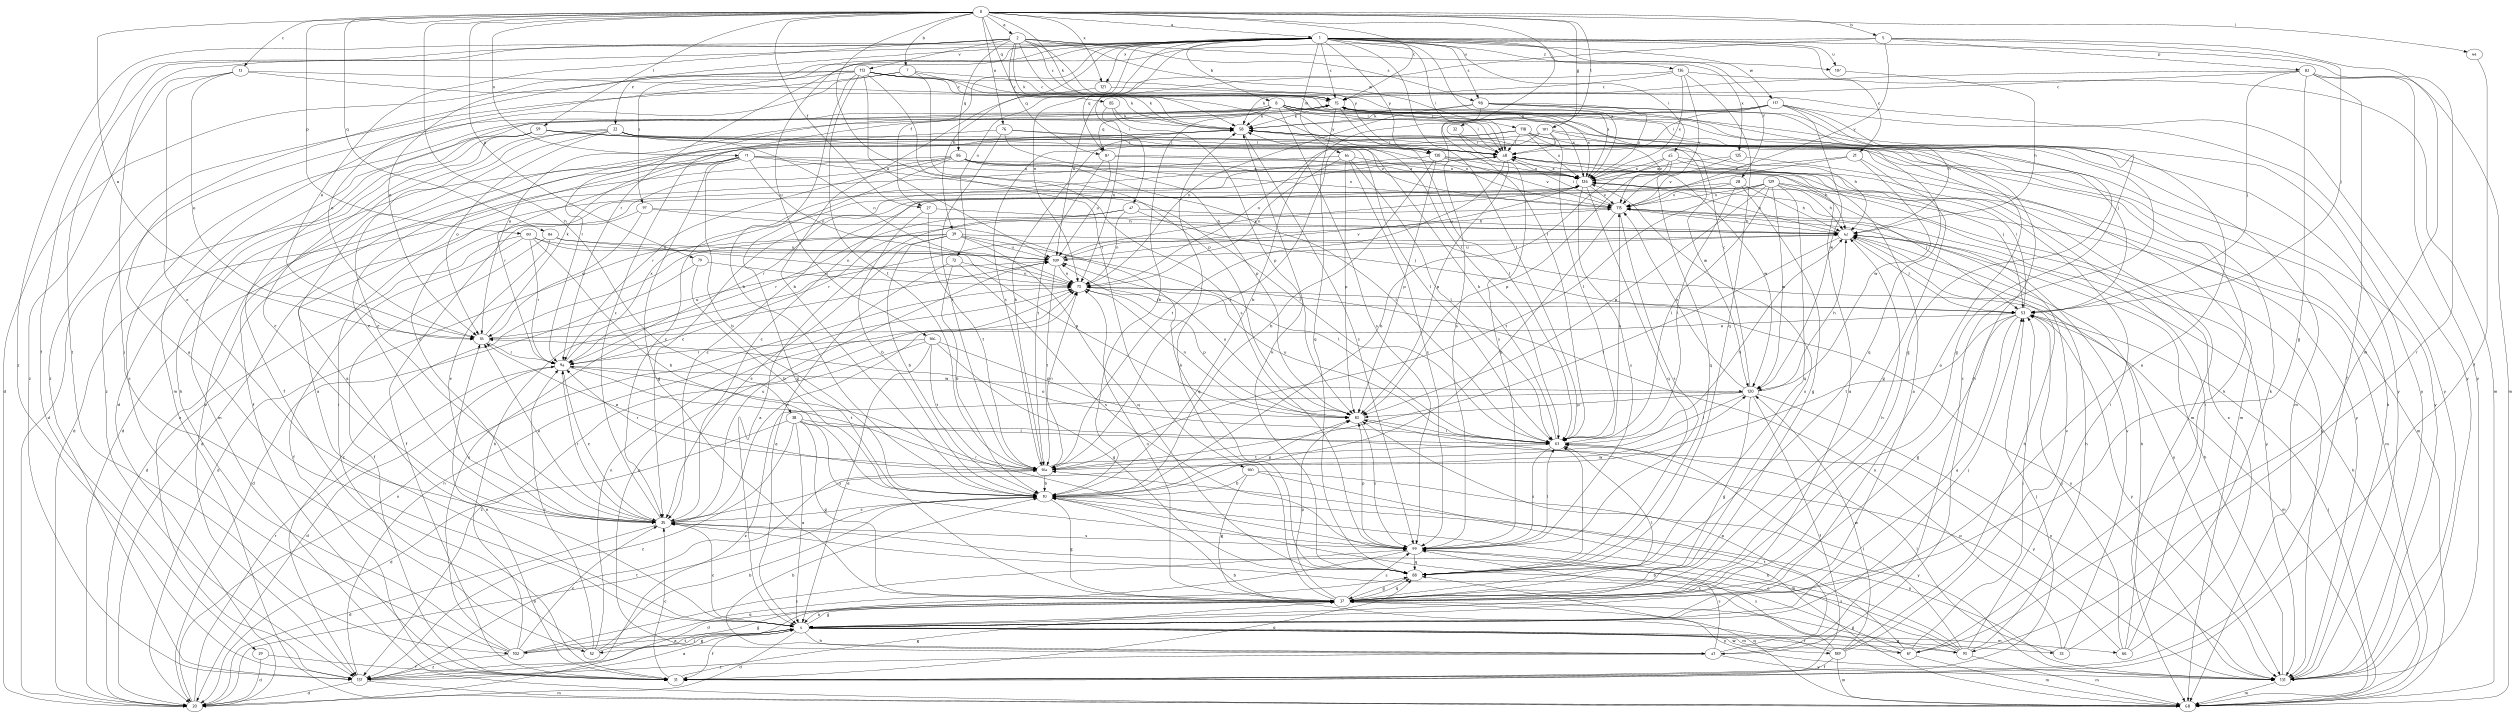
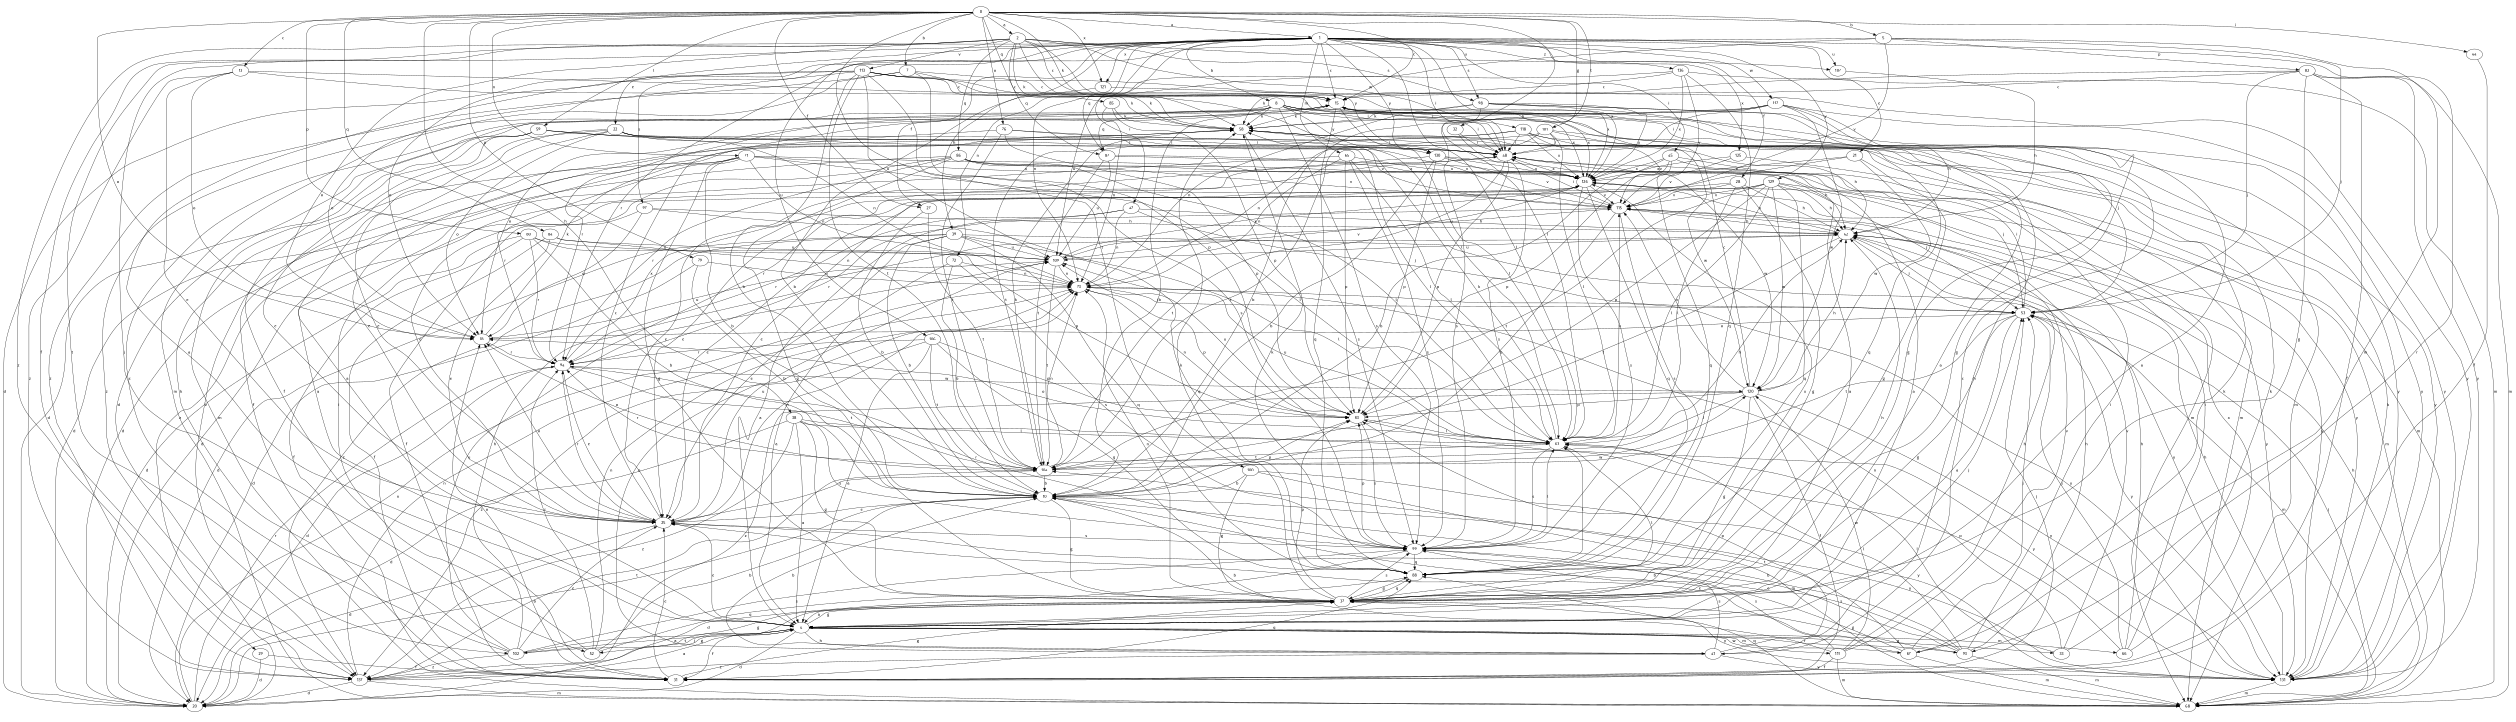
none -> (1629, 47)
(1206, 223) -> none
(1838, 654) -> (1838, 654)
